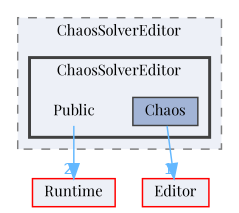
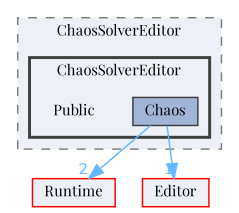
(74, 145) -> (126, 147)
